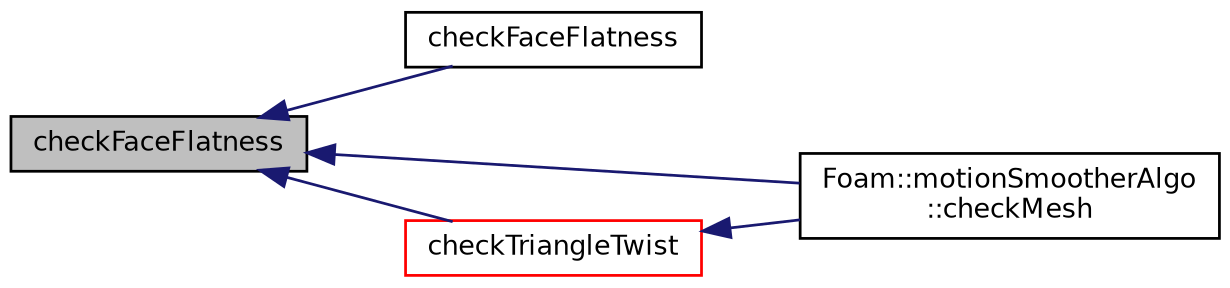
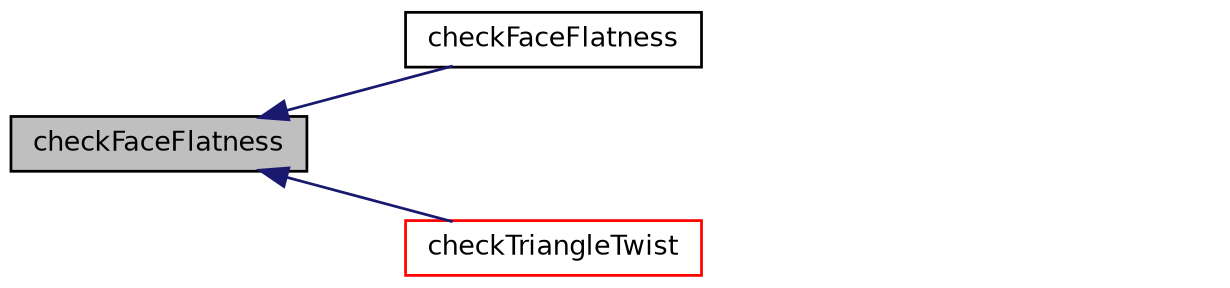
(1010, 196) -> none
